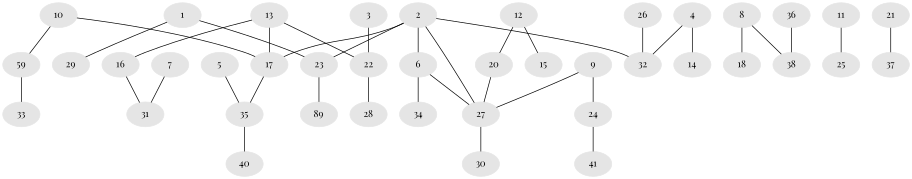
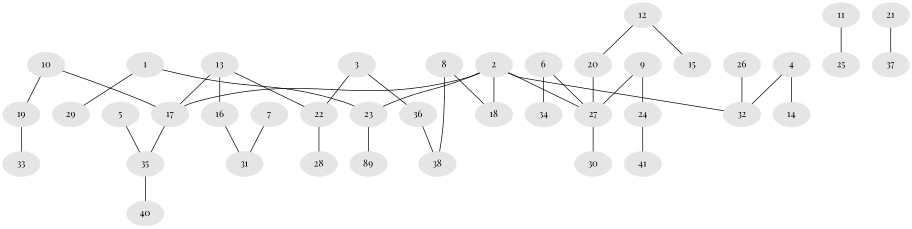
(418, 40) -> (494, 90)
(21, 65) -> (21, 114)
none -> (383, 86)
